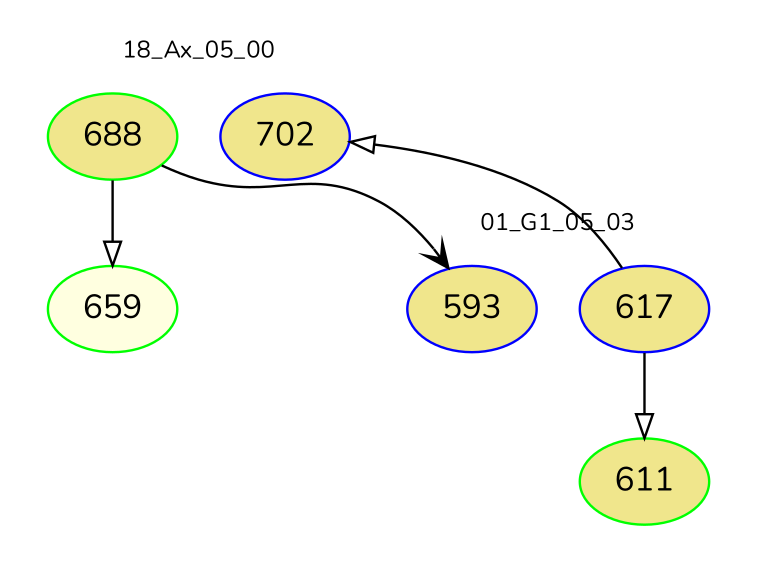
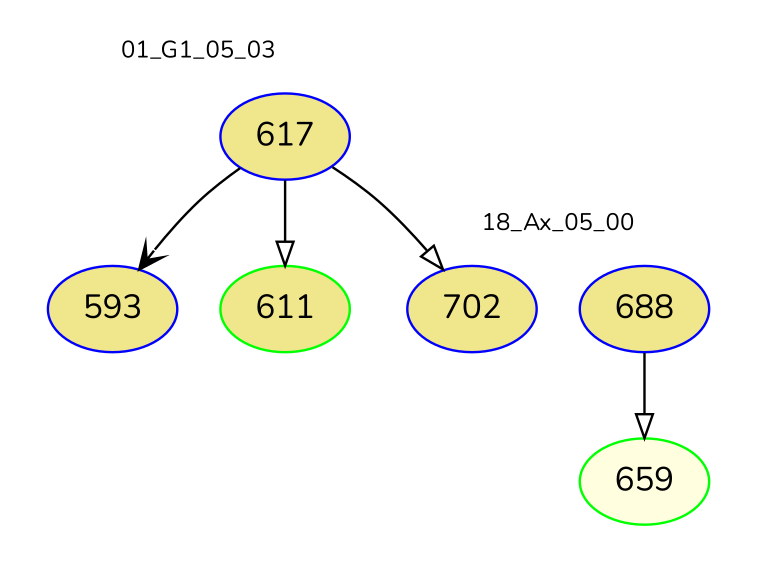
(113, 137) -> (644, 309)
(306, 184) -> (194, 205)
